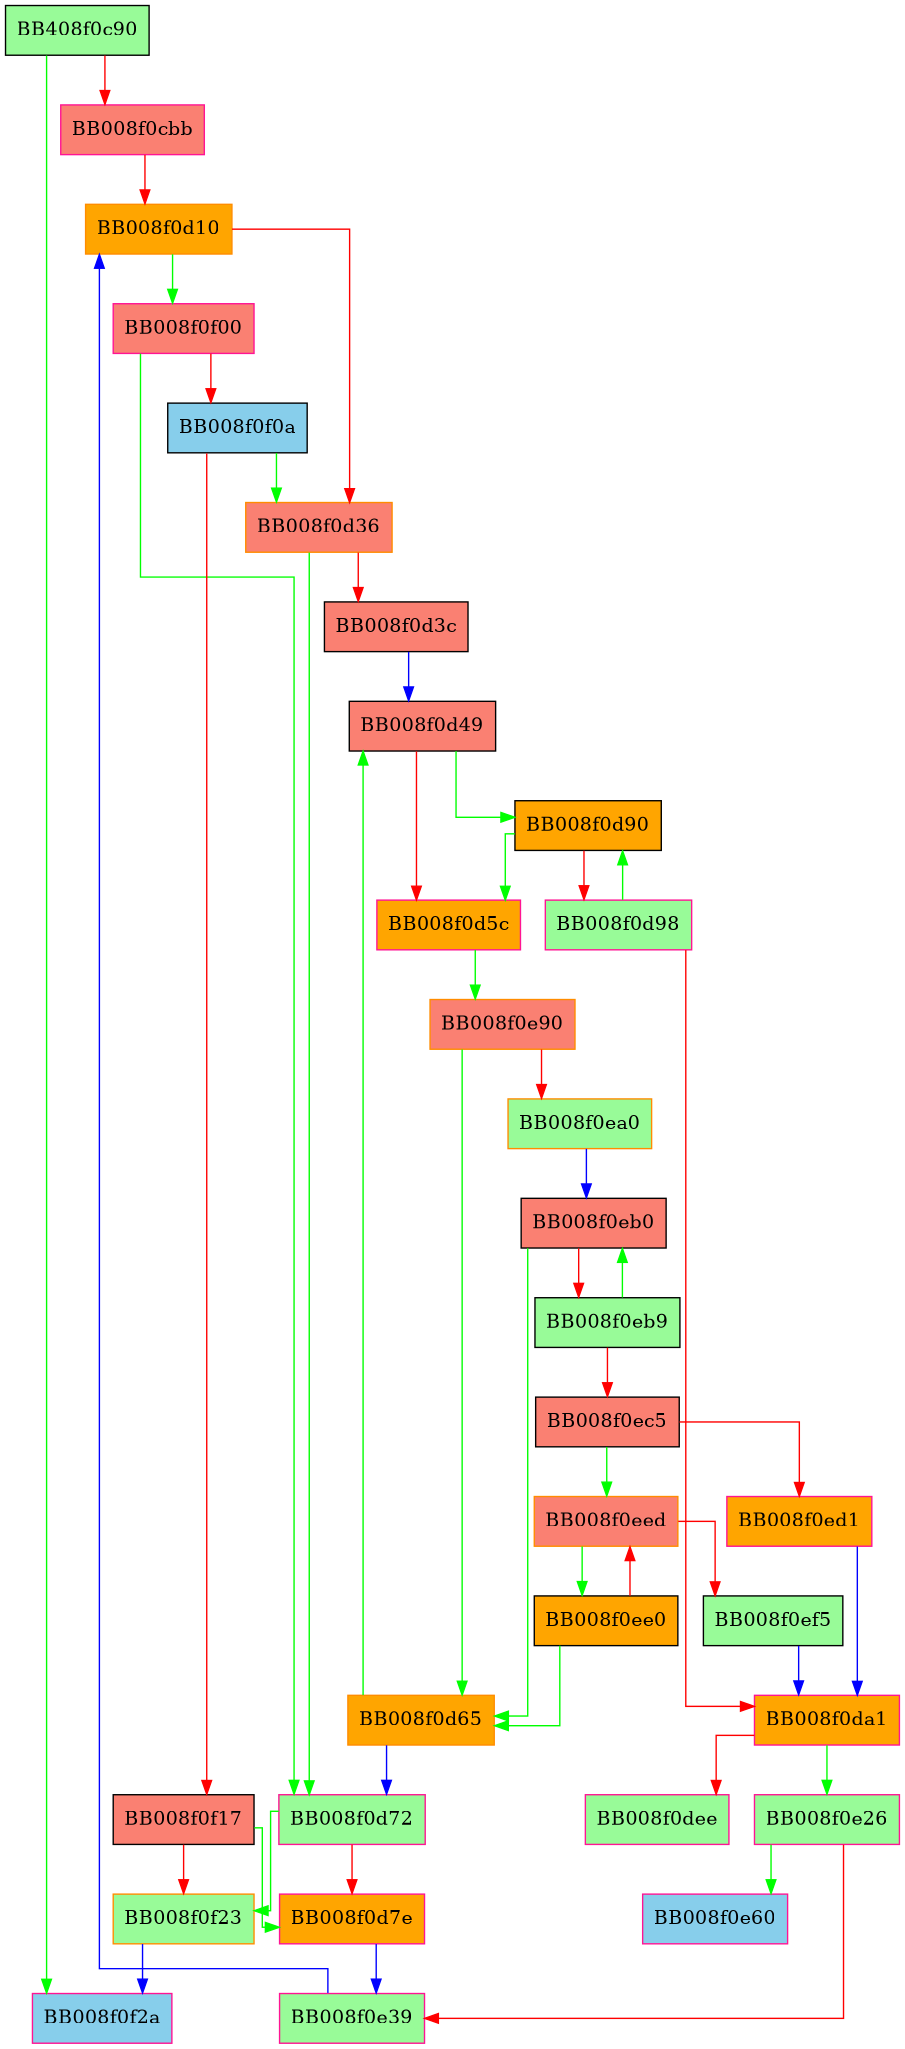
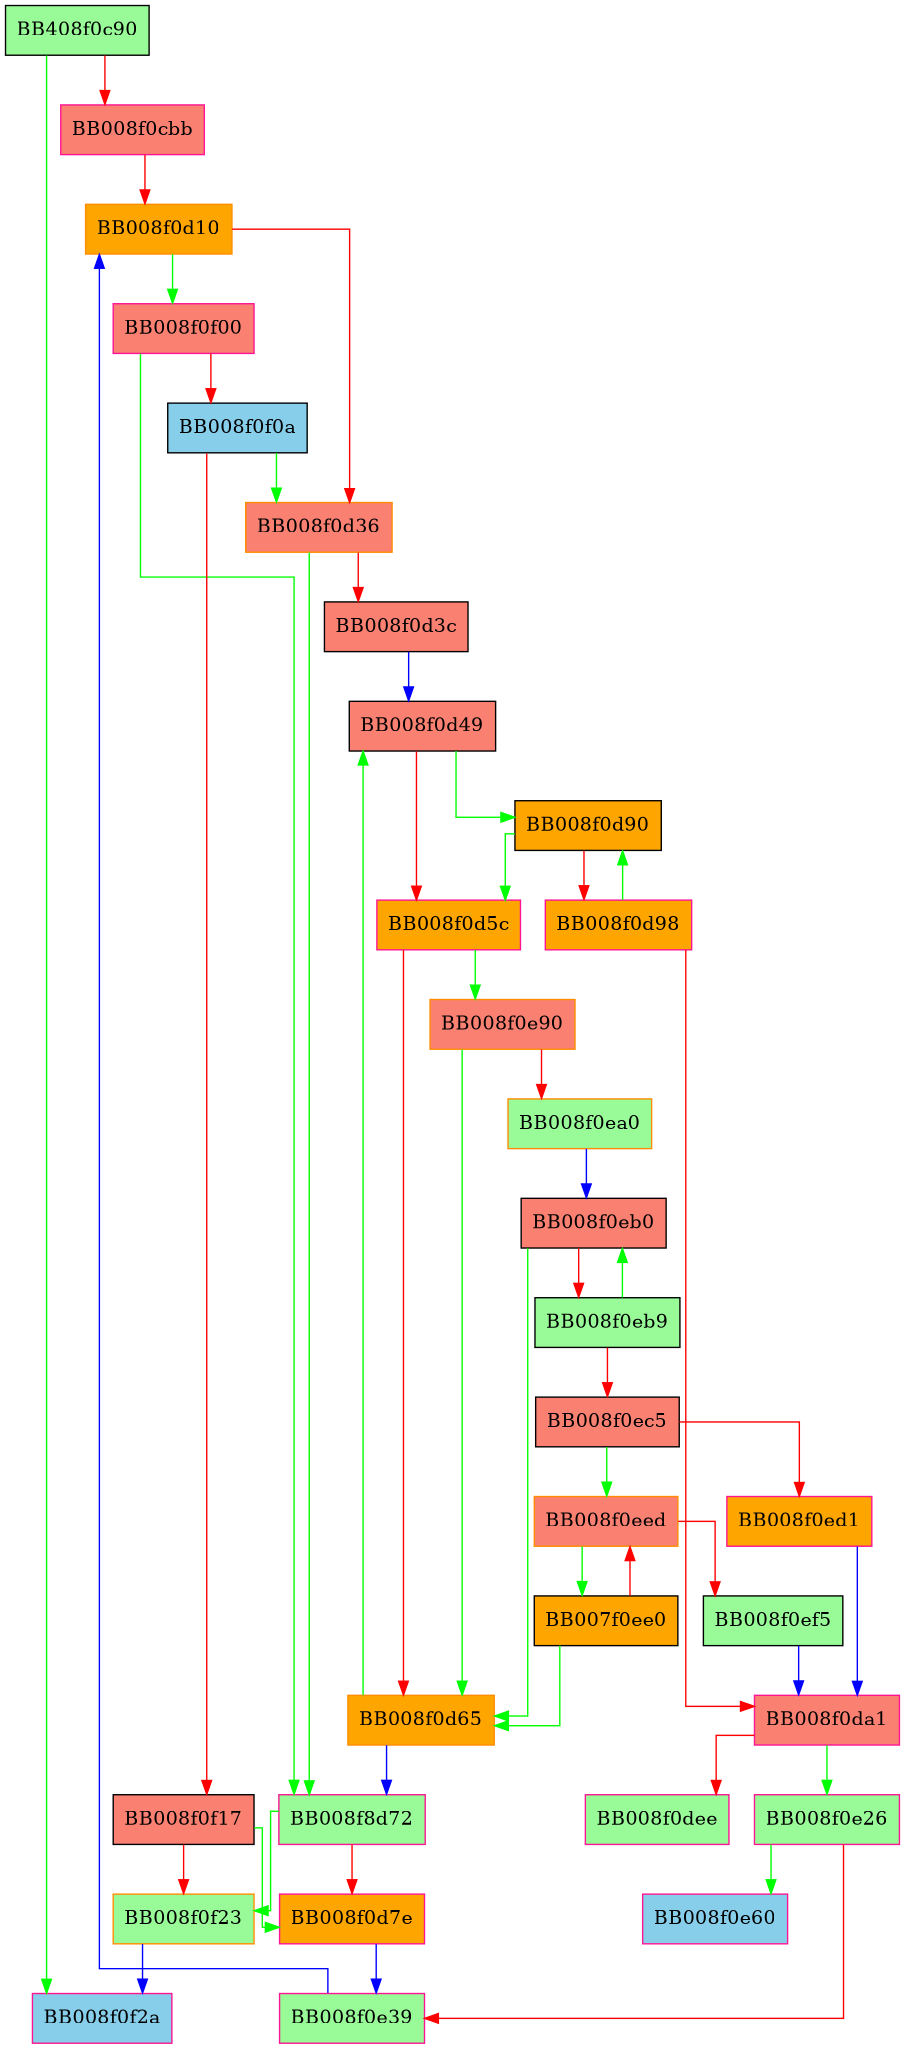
(618, 925) -> (618, 925)
none -> (403, 1316)
(606, 1621) -> (606, 1621)
(827, 1720) -> (827, 1720)
(352, 1820) -> (352, 1820)
